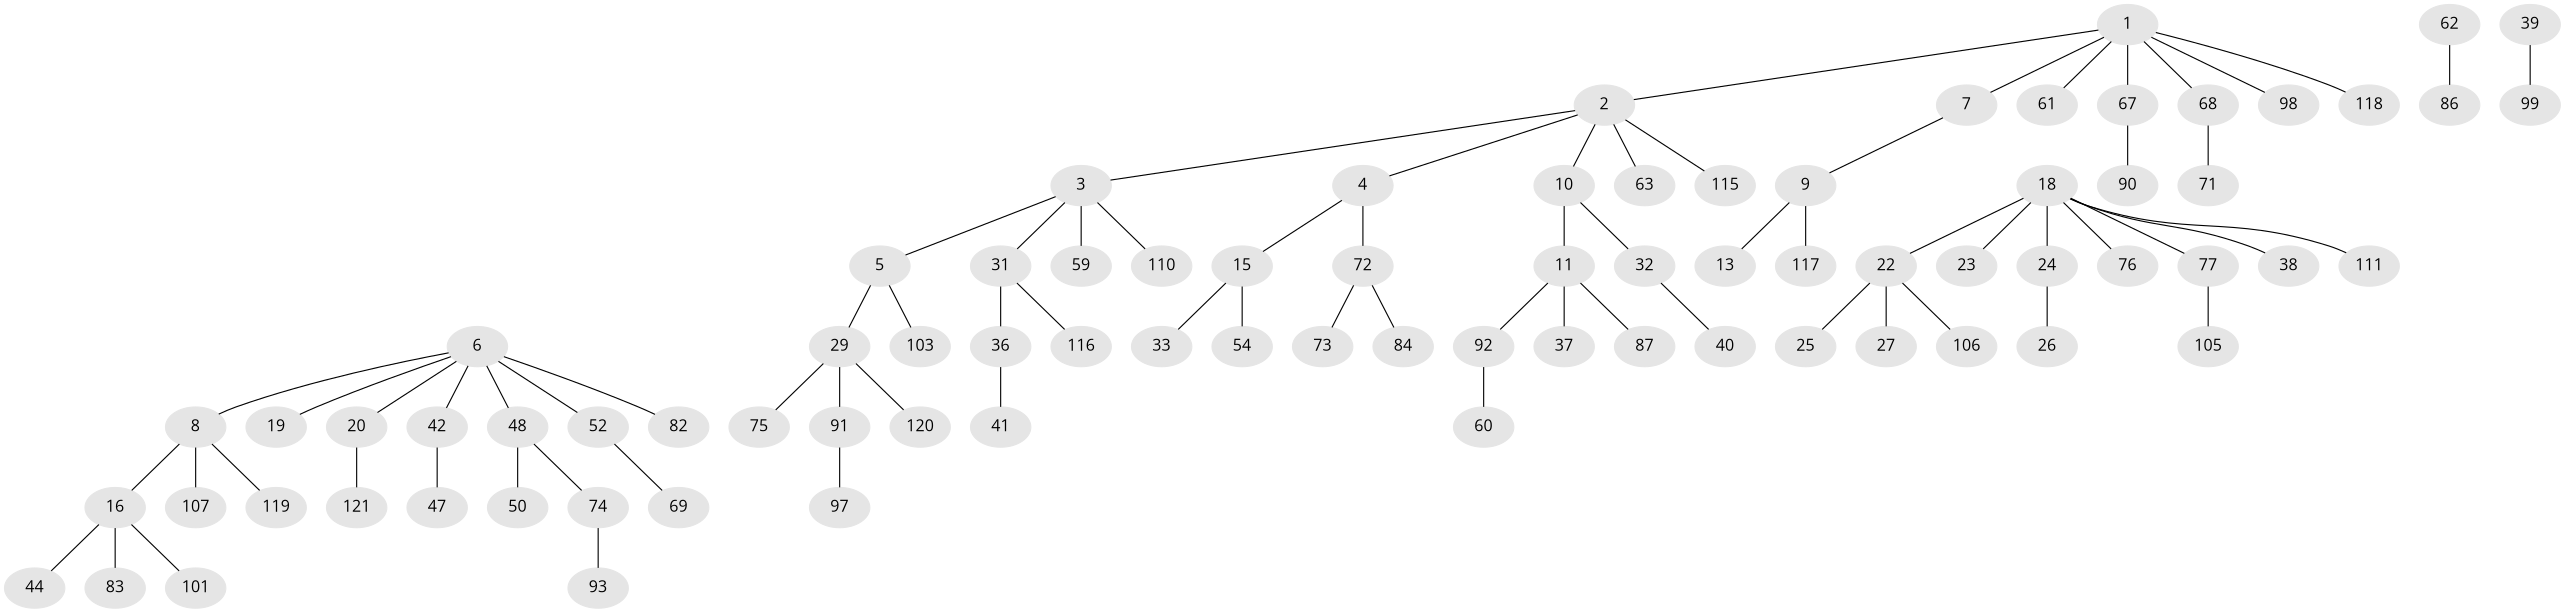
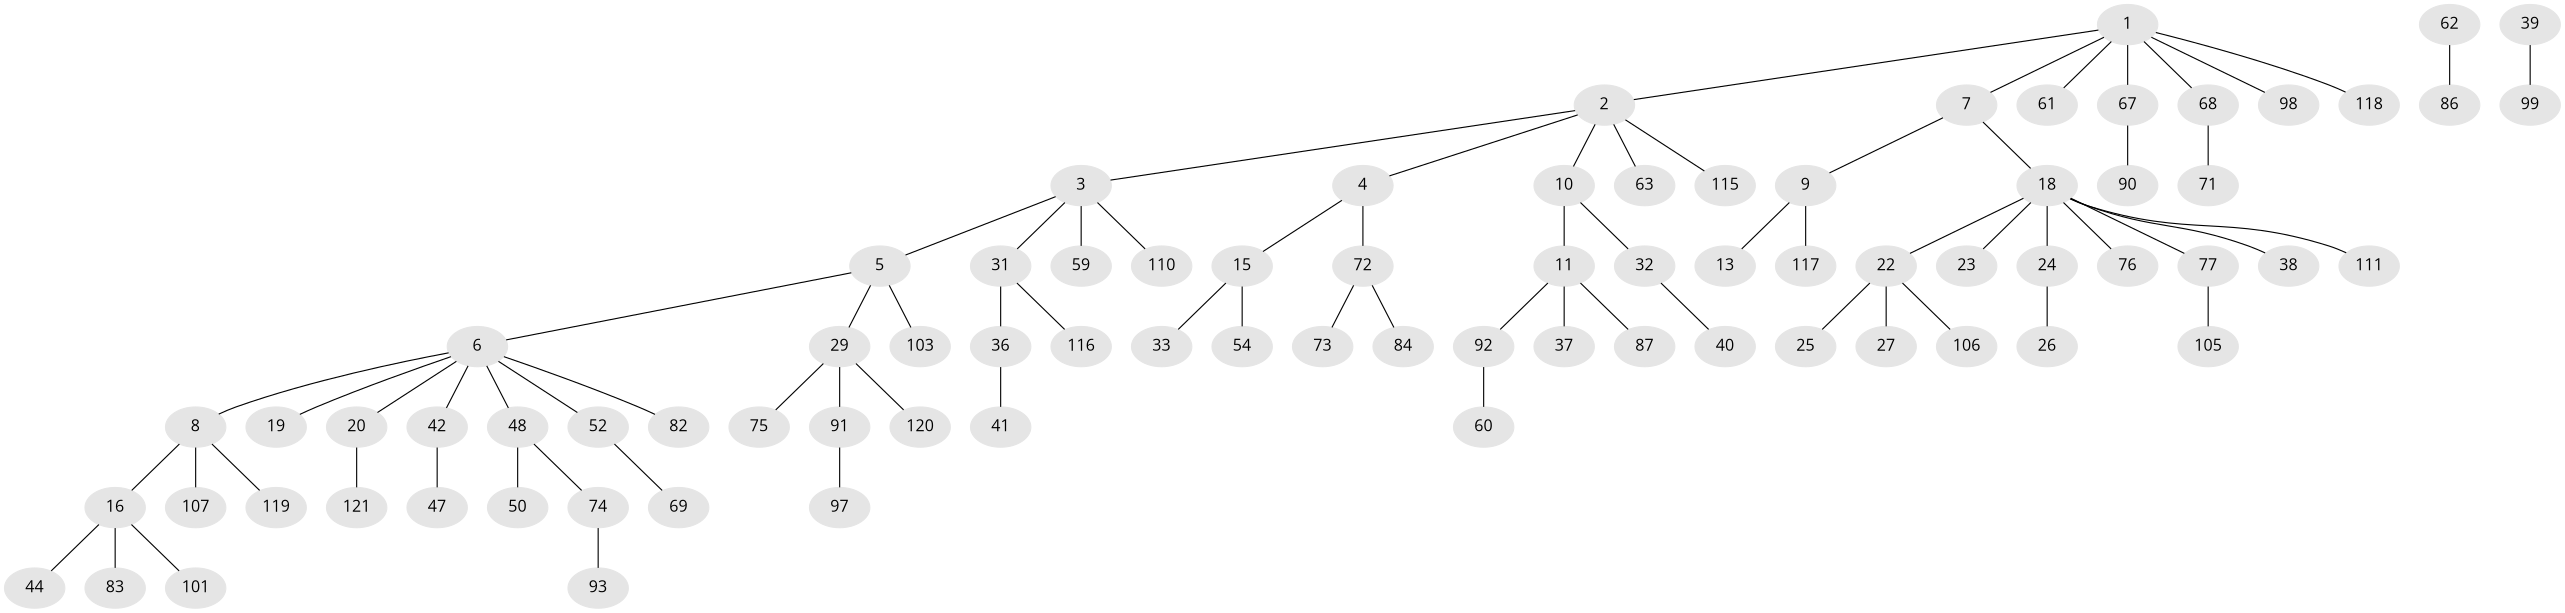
none -> (2007, 145)
none -> (679, 306)
